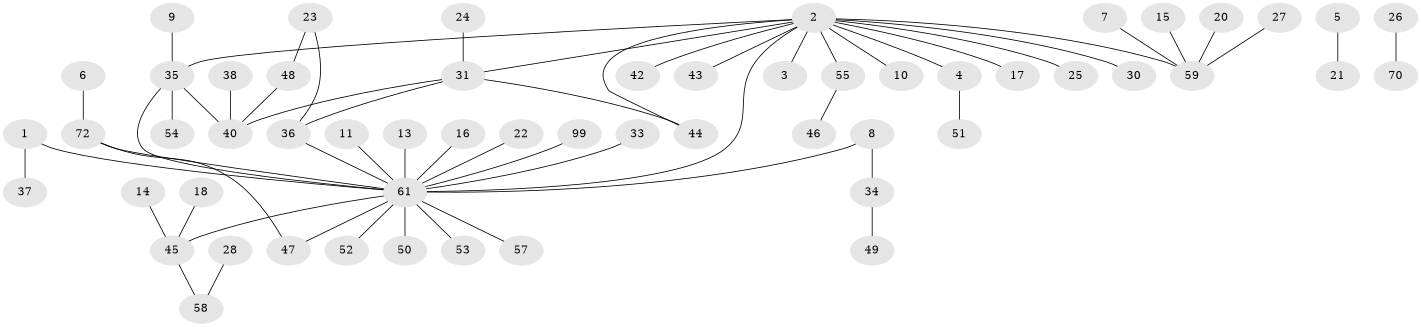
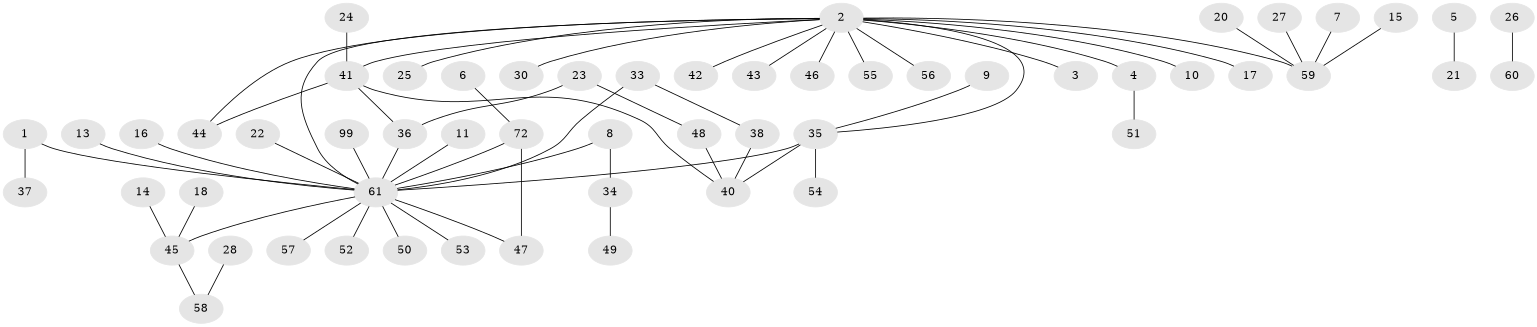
(463, 76) -> (347, 76)
none -> (929, 76)
(1396, 76) -> (1512, 76)
none -> (698, 105)
(829, 105) -> (827, 47)
